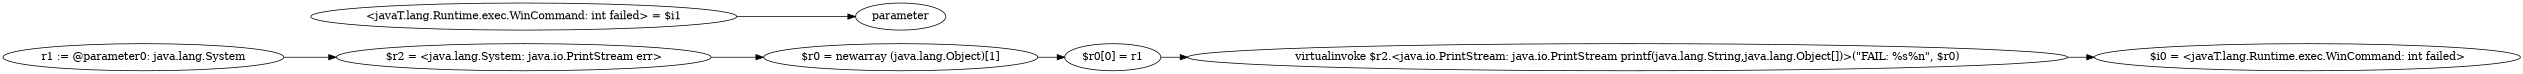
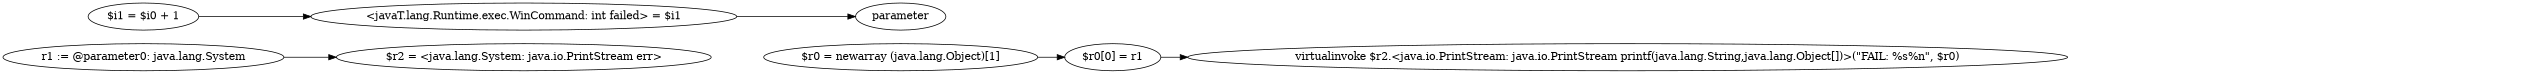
none -> (143, 17)
(734, 57) -> none
(2307, 57) -> none
